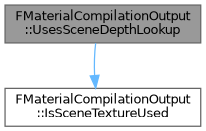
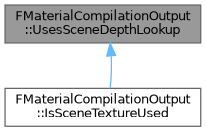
(94, 59) -> (111, 72)
